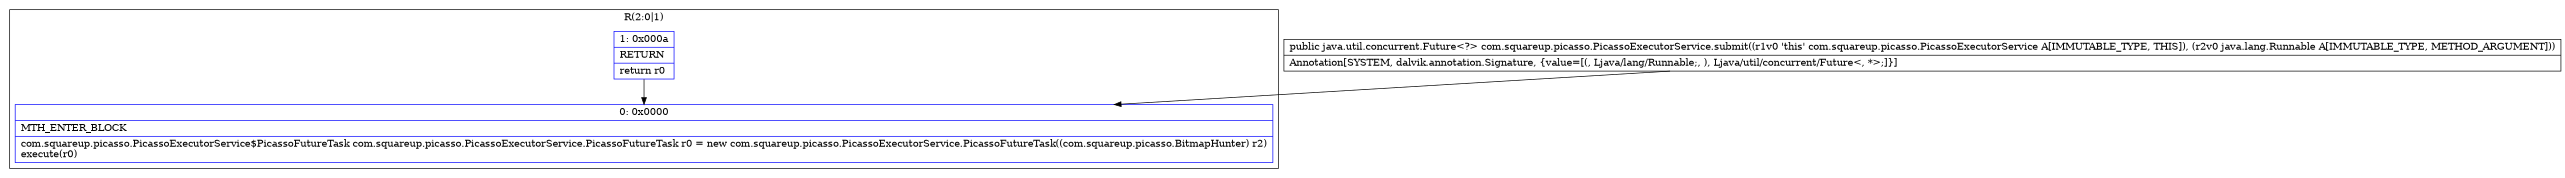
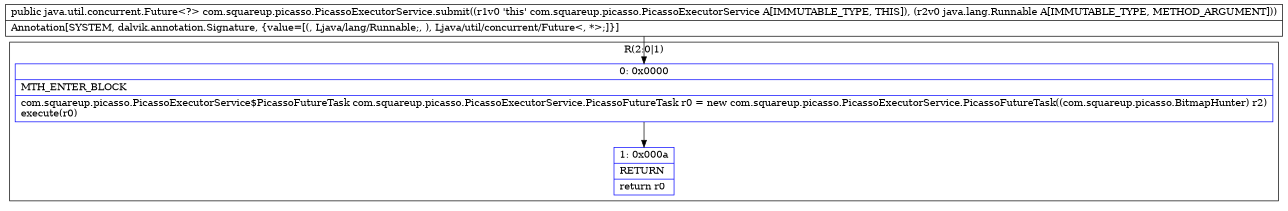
(644, 88) -> (644, 131)
